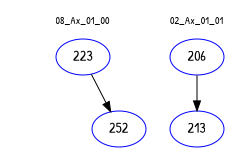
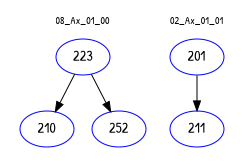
(197, 57) -> (197, 57)
none -> (47, 129)
(197, 129) -> (197, 129)
